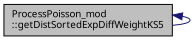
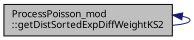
(88, 20) -> (88, 20)
